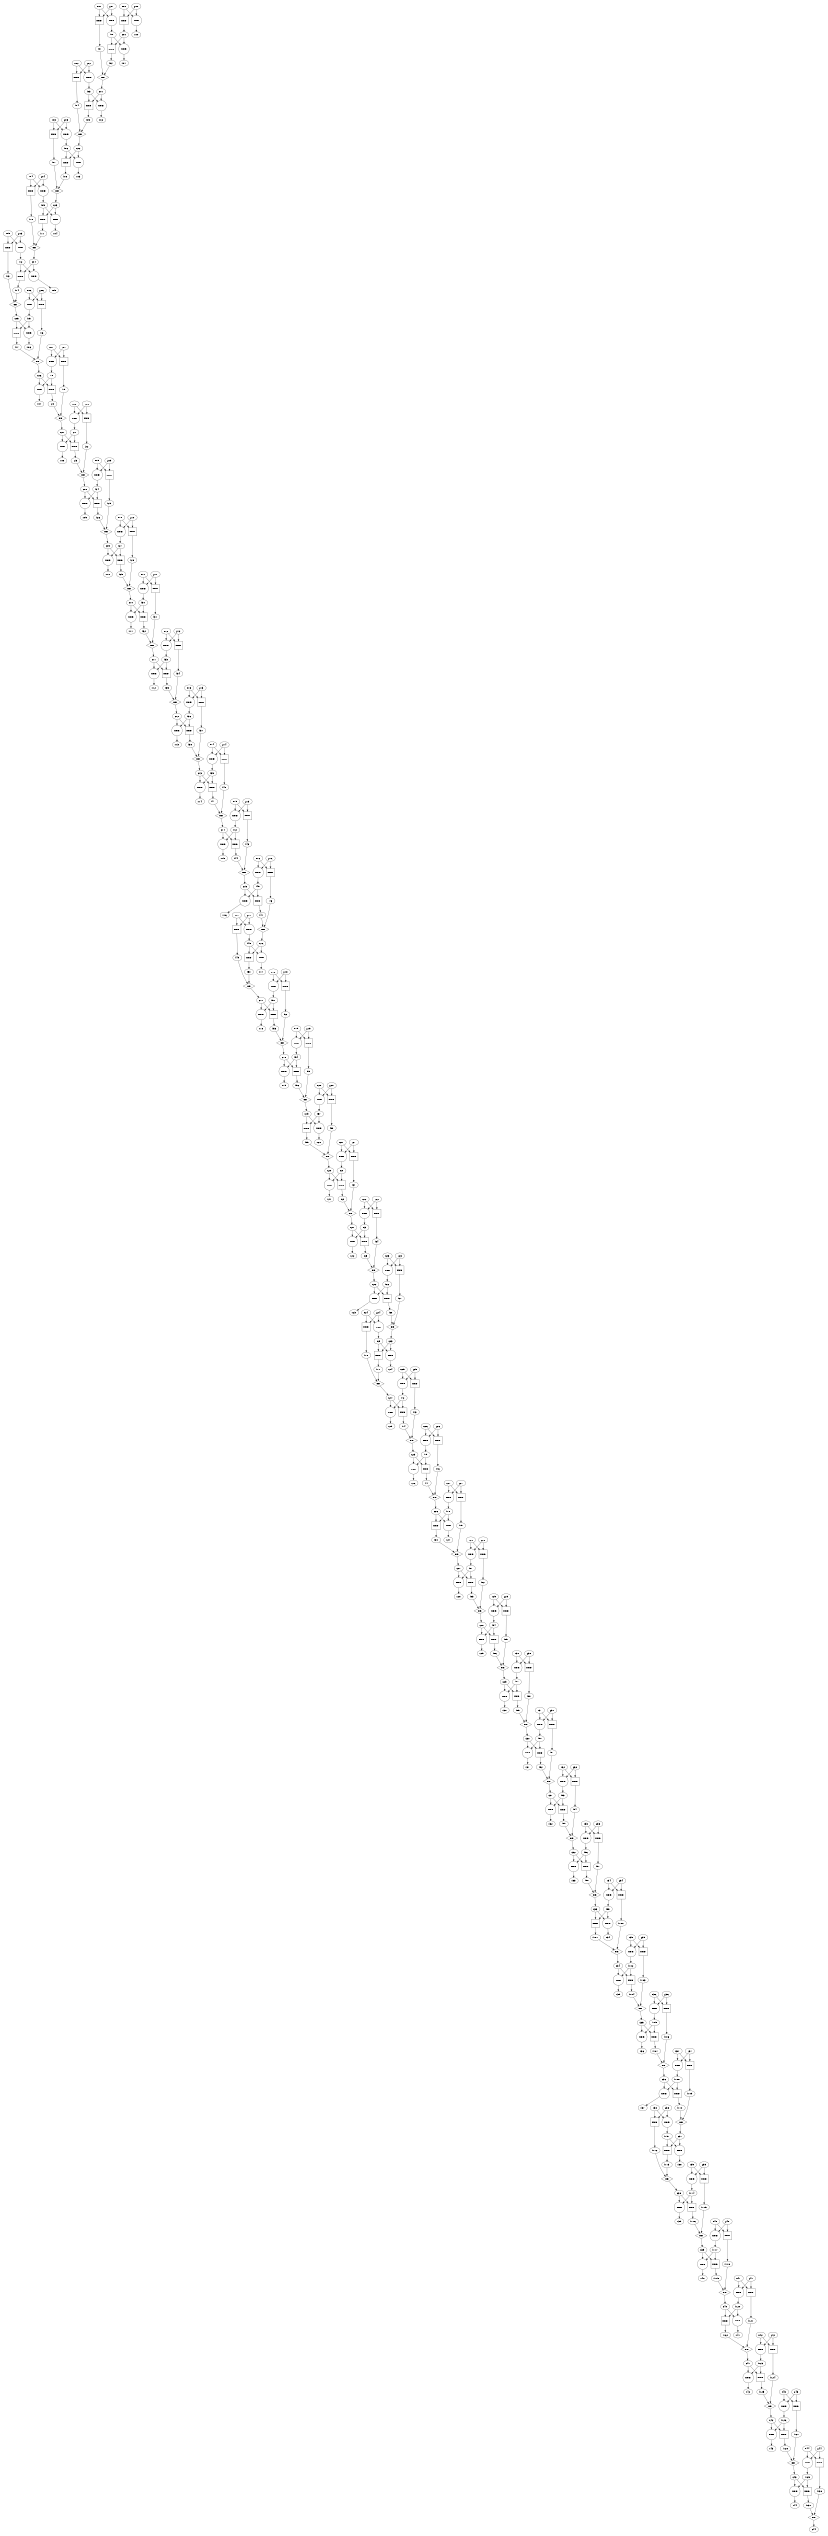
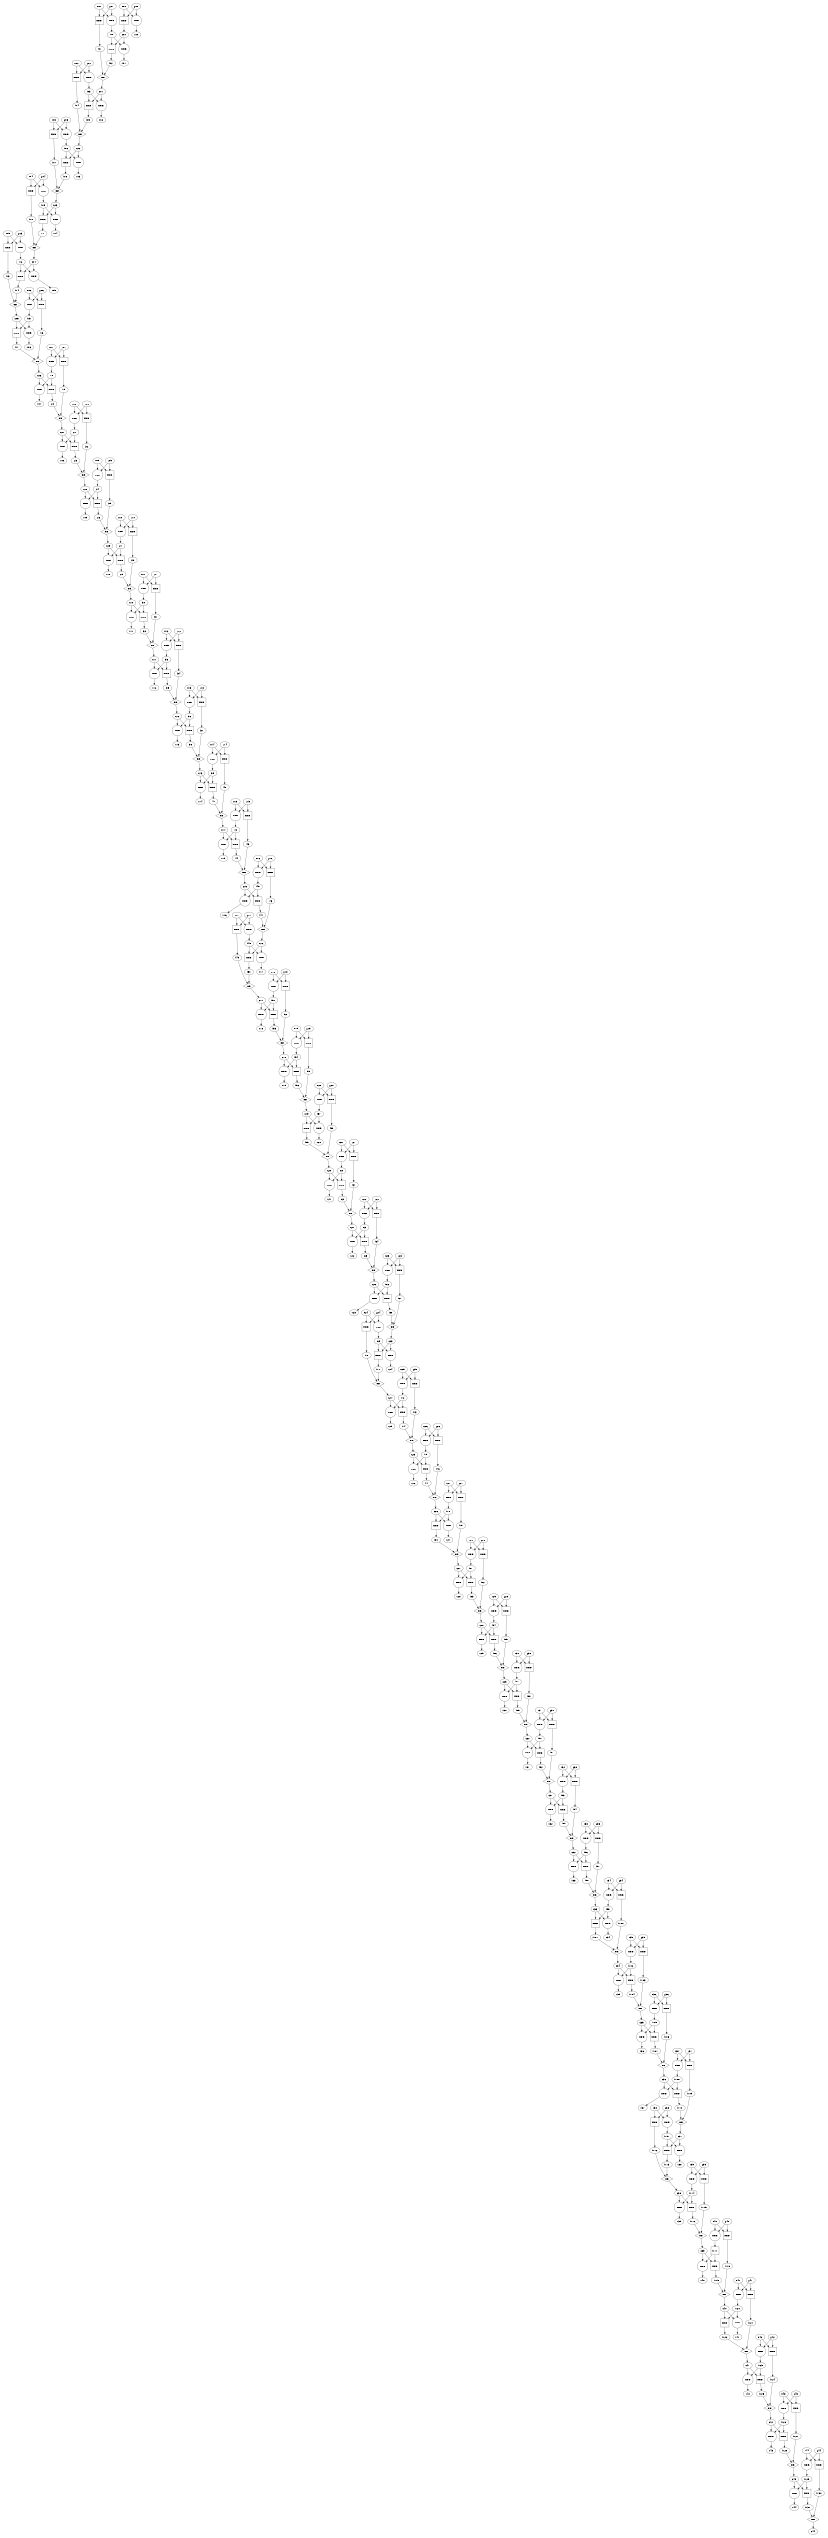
(715, 2250) -> (715, 2251)
